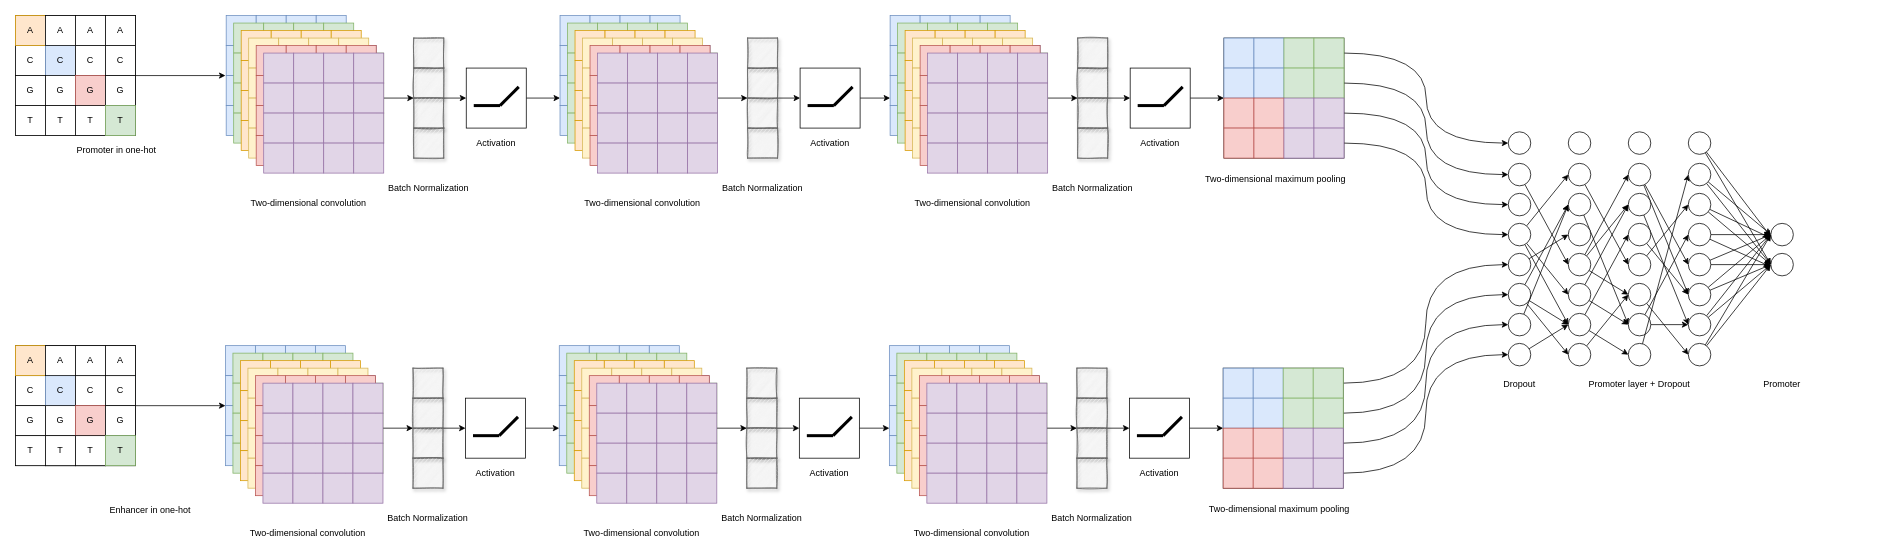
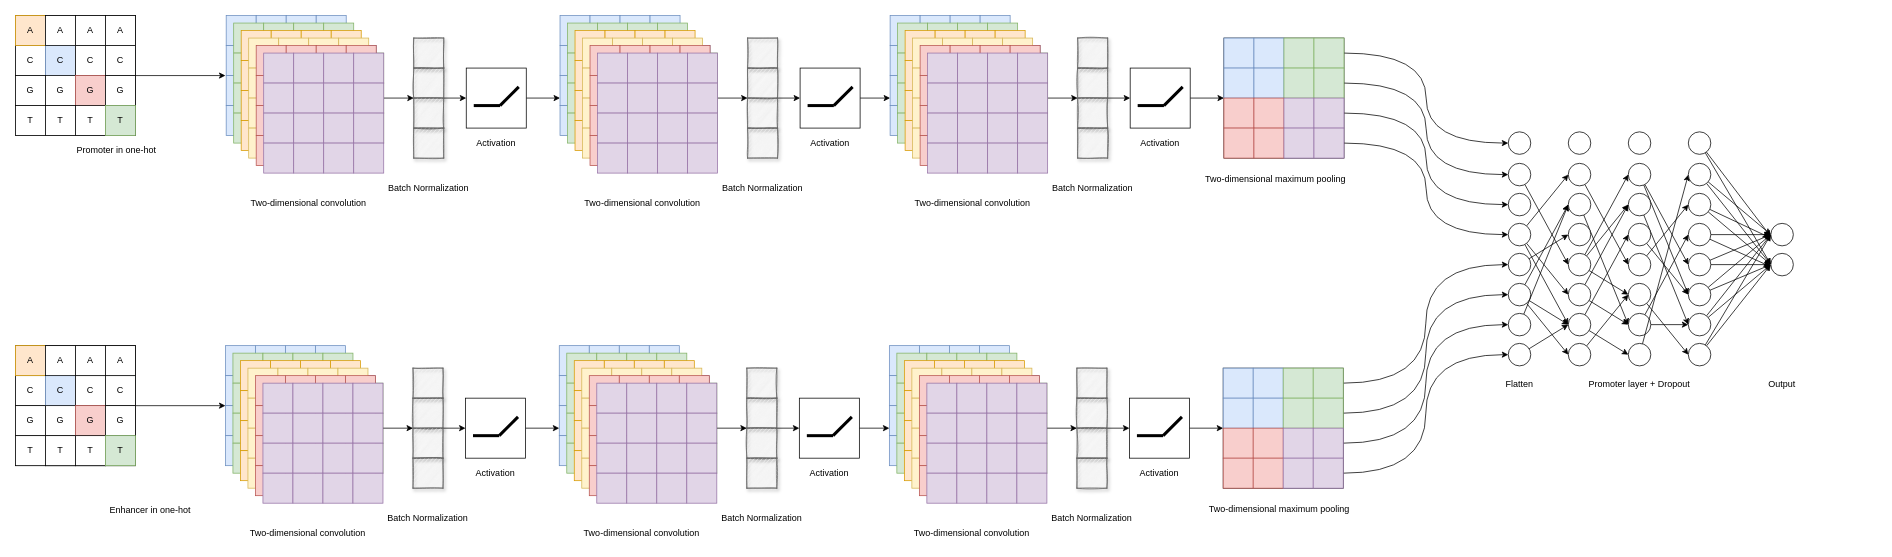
(1519, 384) -> (1519, 384)
(1782, 384) -> (1782, 384)
